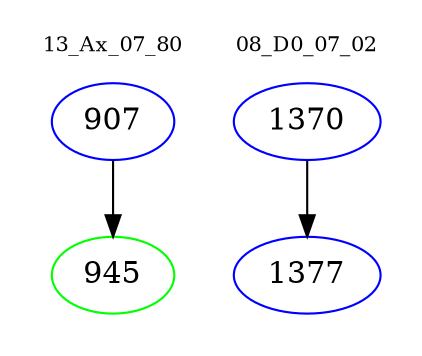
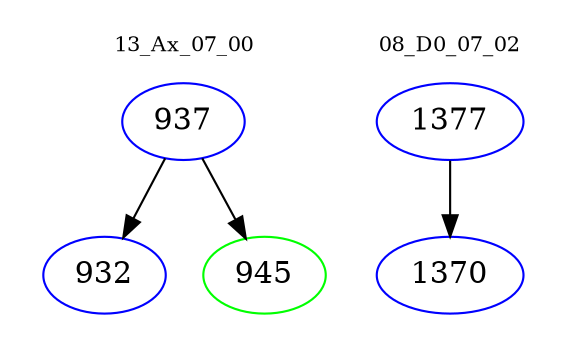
(113, 46) -> (185, 46)
(113, 122) -> (183, 122)
(307, 188) -> (450, 188)
none -> (105, 275)
